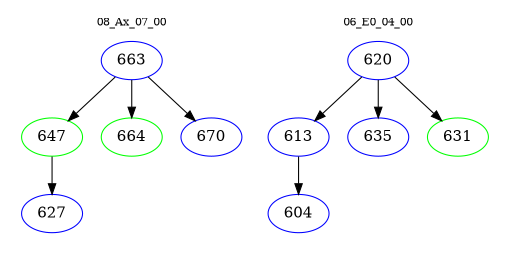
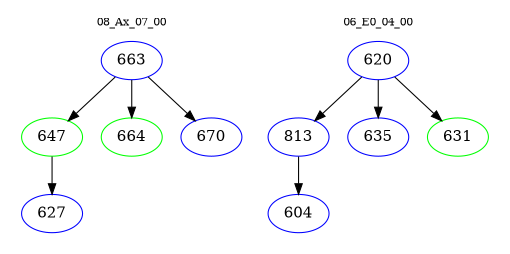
(299, 137) -> (299, 137)
